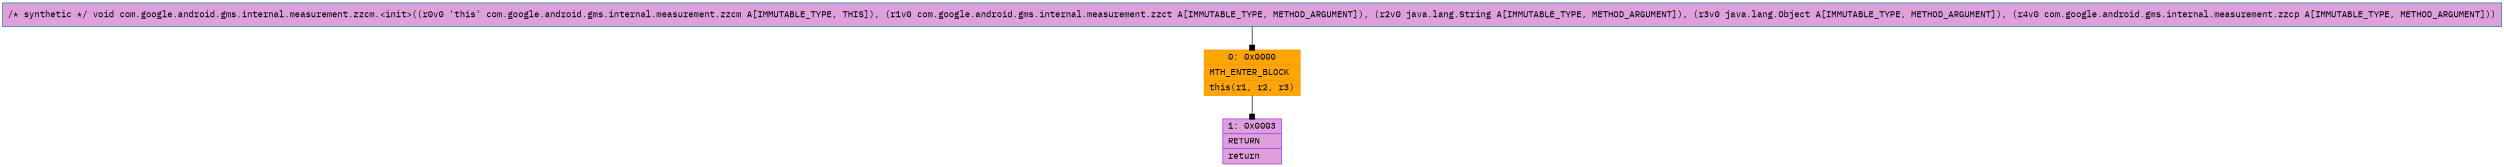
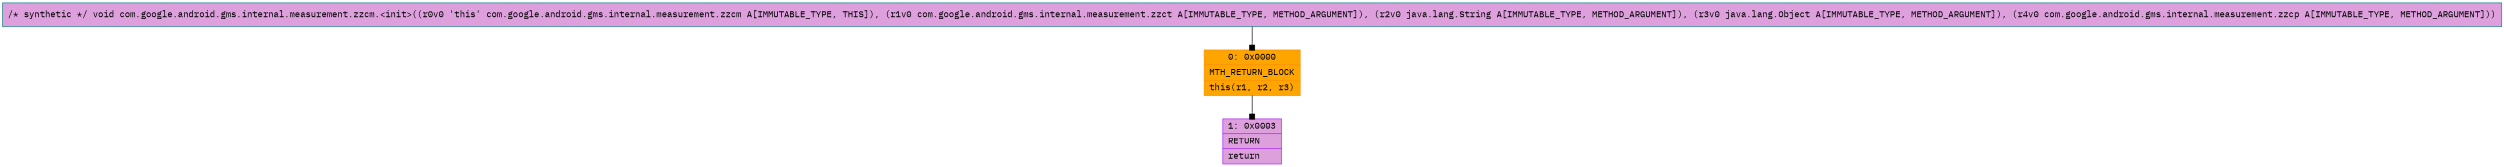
(1249, 72) -> (1252, 72)
